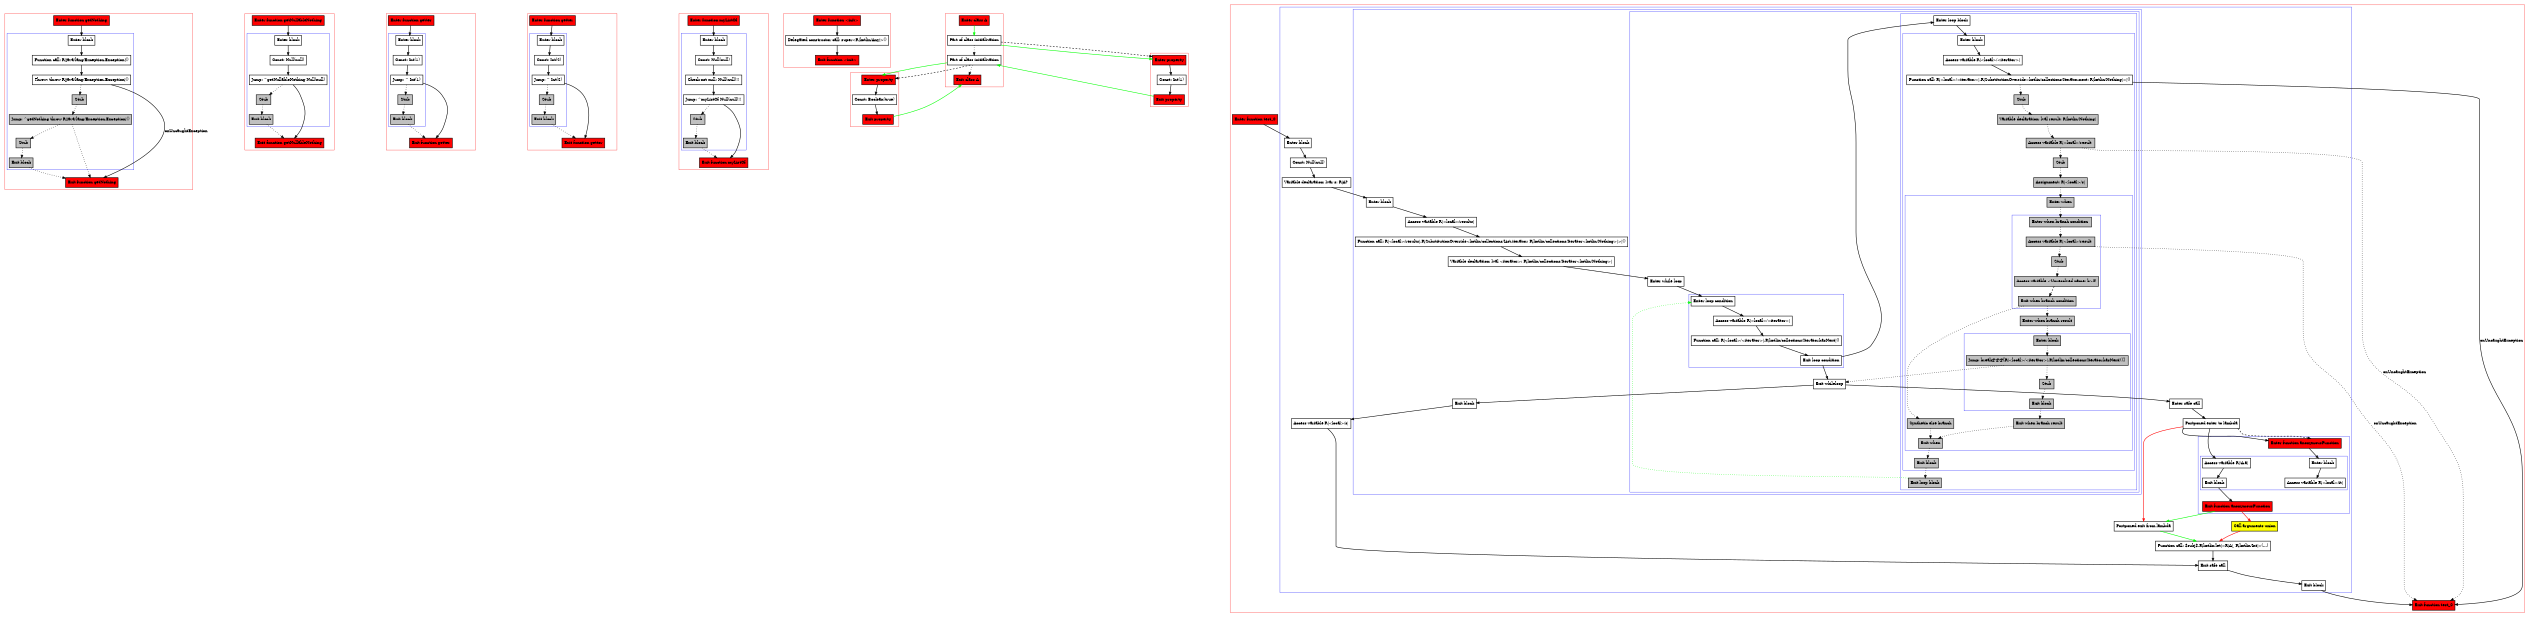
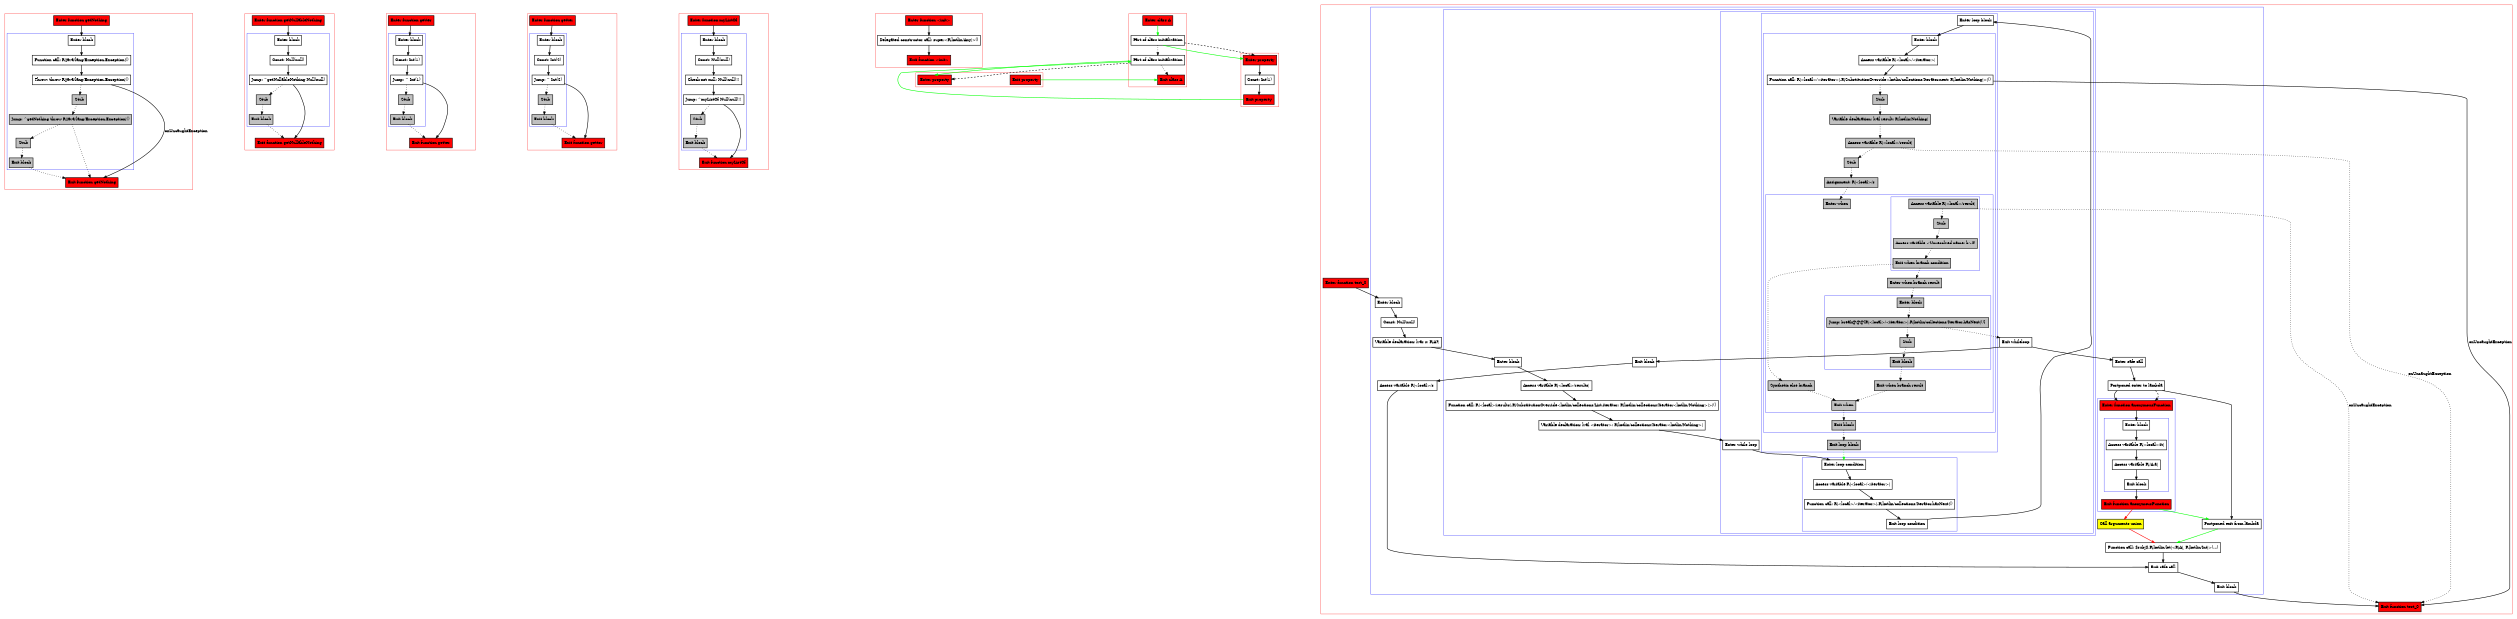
(875, 100) -> none
(2060, 222) -> none
(2052, 290) -> (1929, 252)
(1825, 371) -> none
(2208, 443) -> (2136, 454)
(2144, 458) -> (2232, 425)
